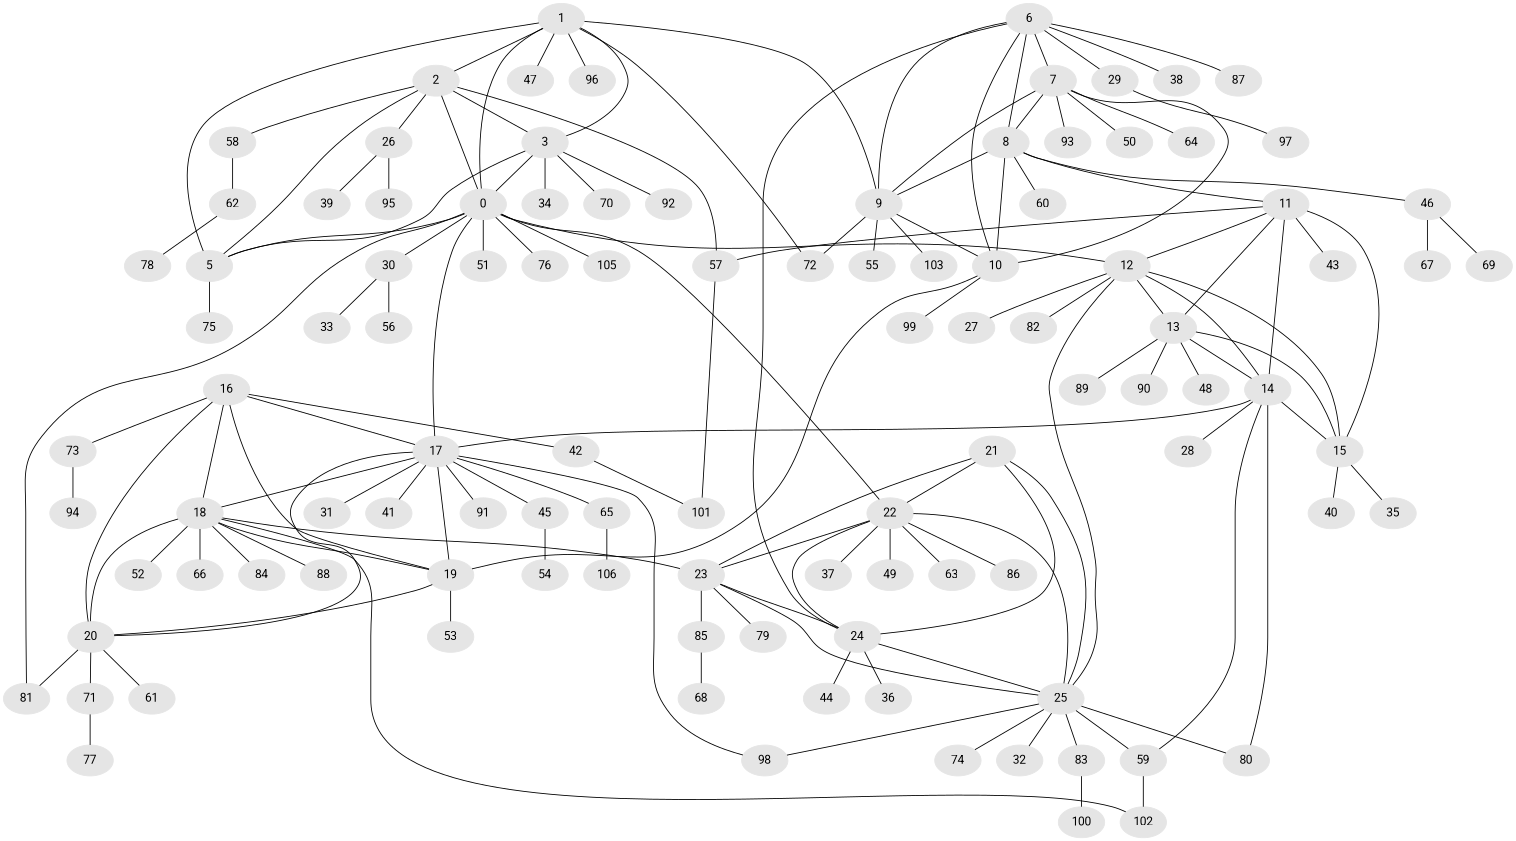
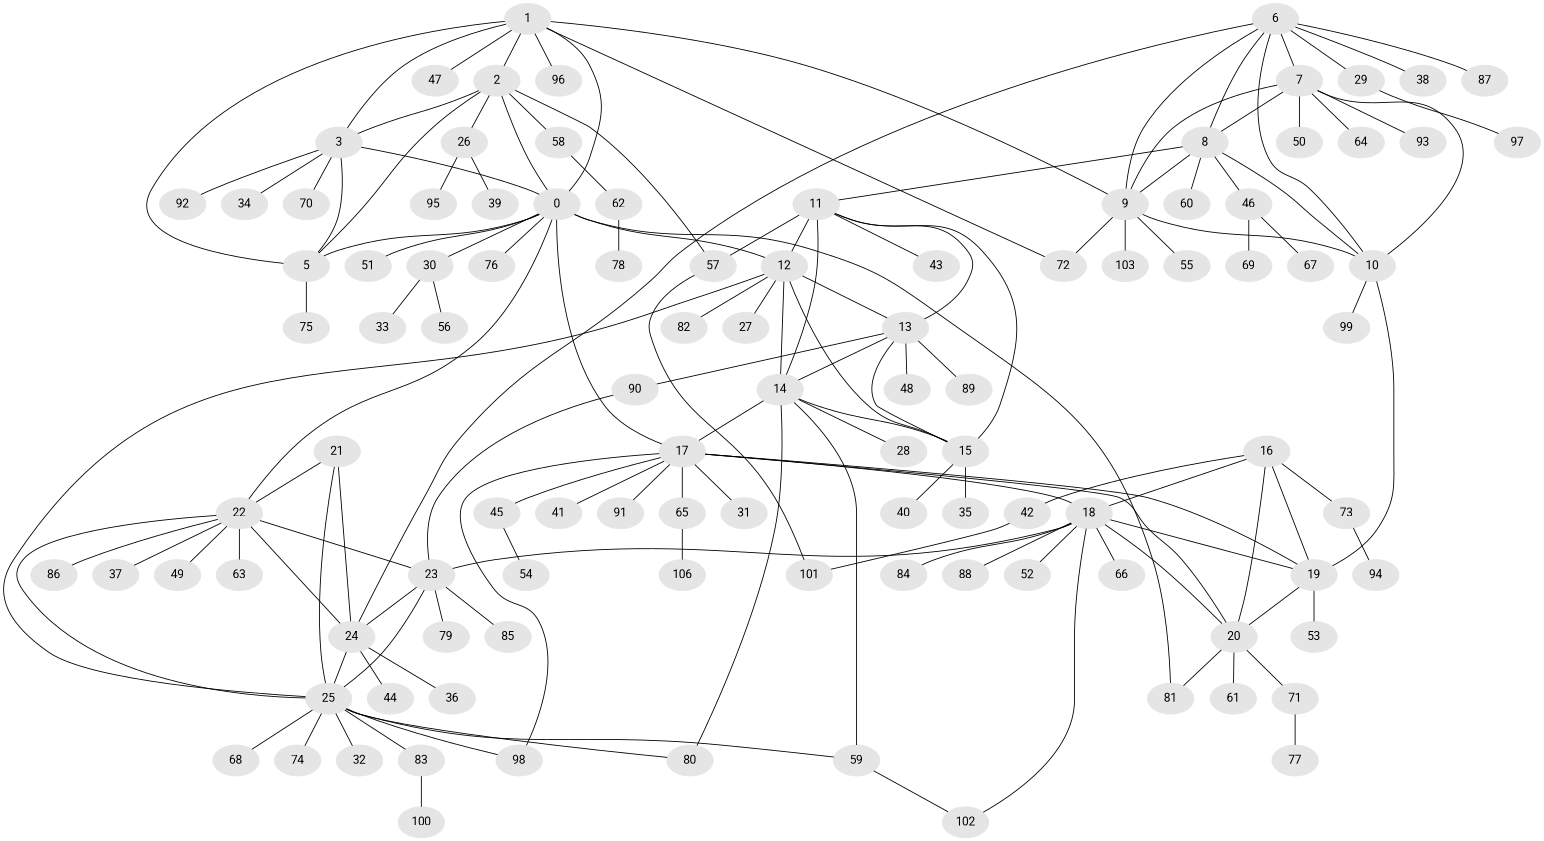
(607, 266) -> none
(331, 421) -> none
(842, 505) -> (489, 448)
(701, 668) -> (282, 730)
